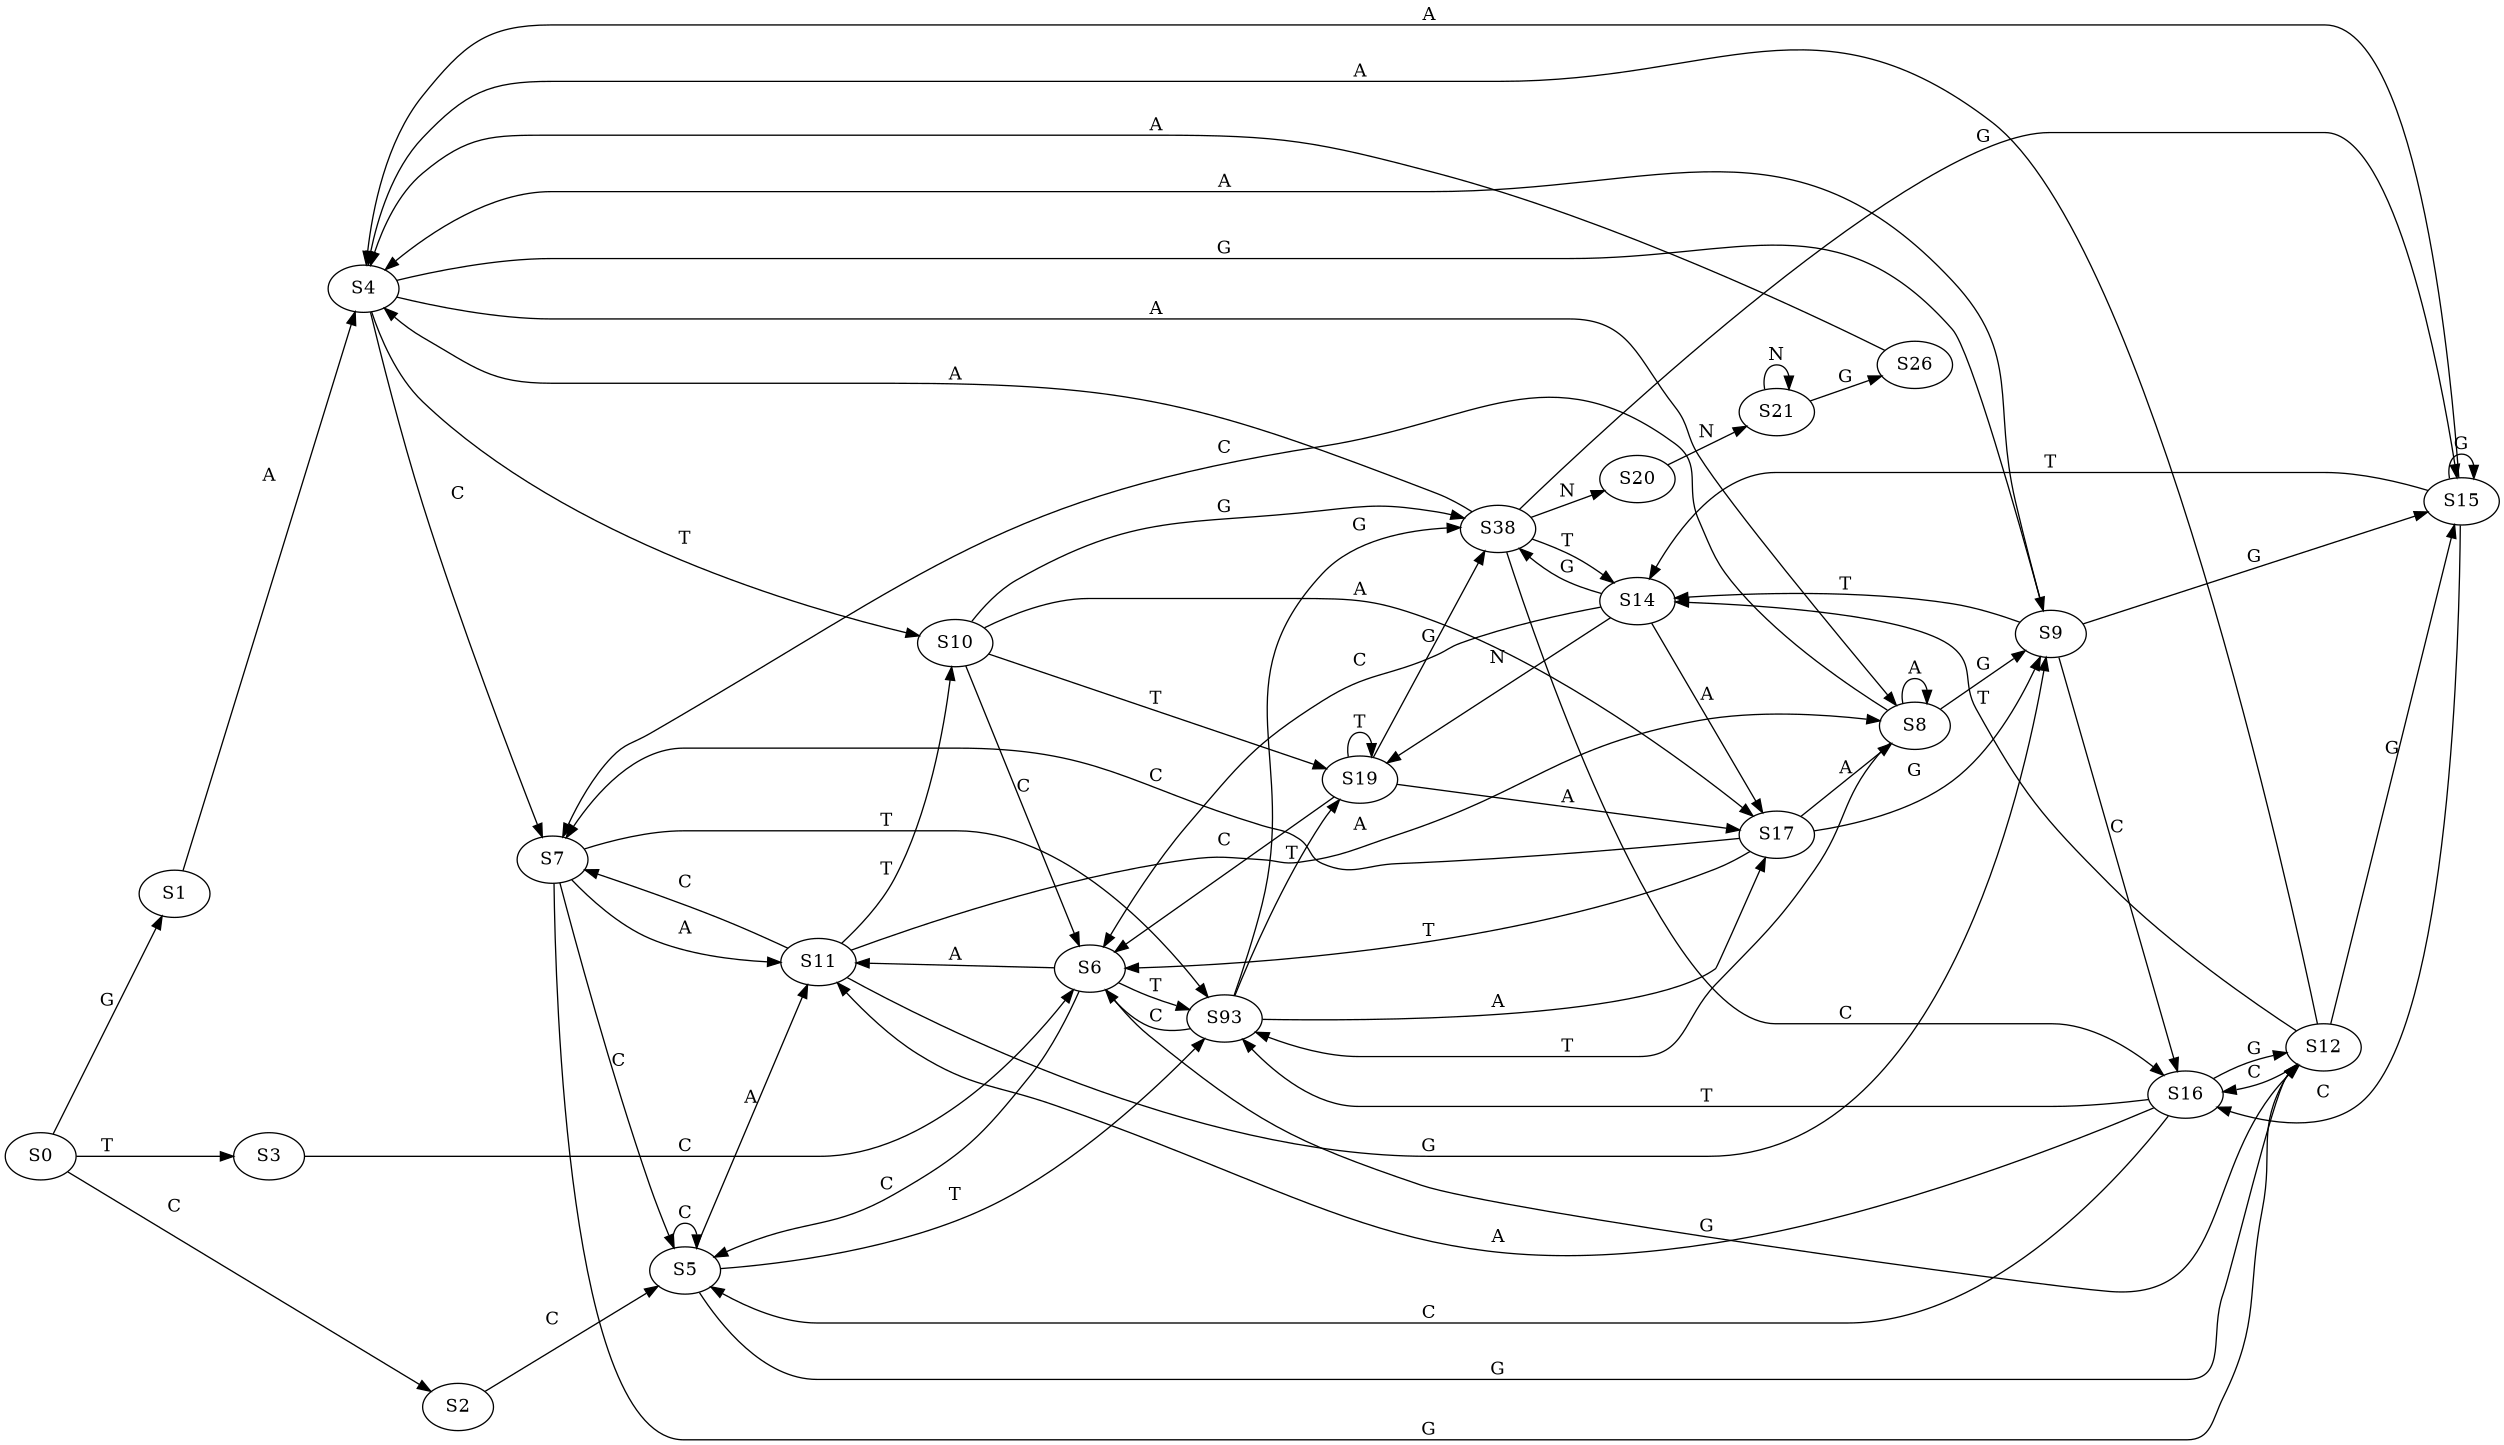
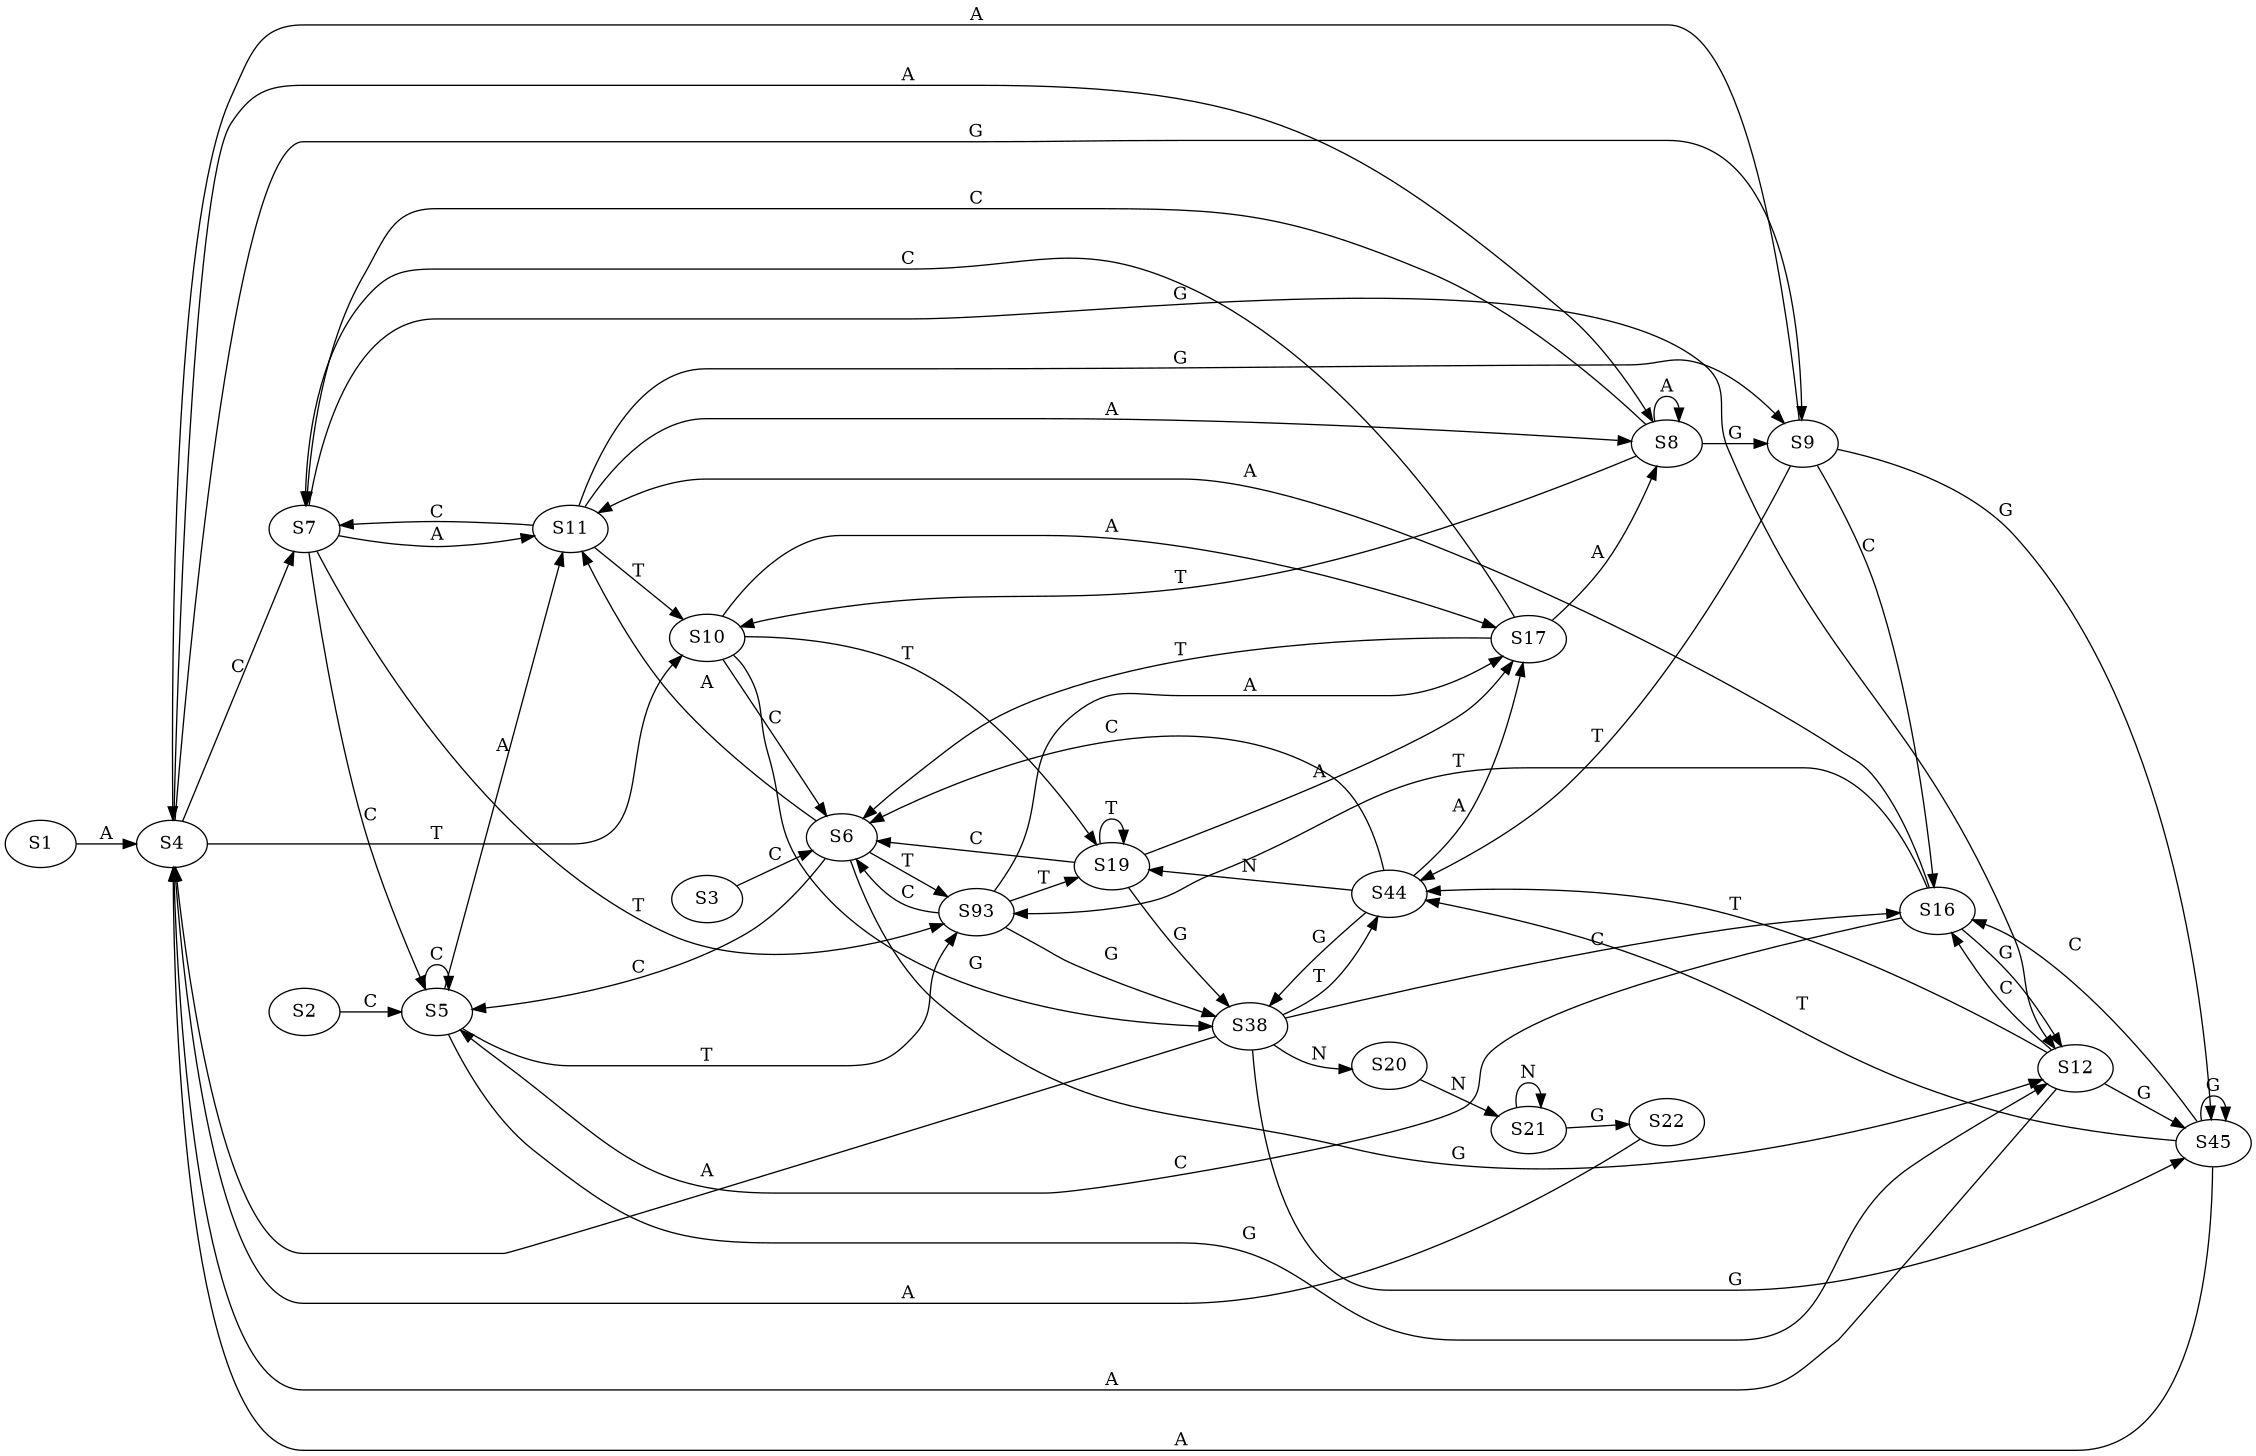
(1915, 365) -> (1667, 1122)
(2462, 501) -> (2214, 1143)
(1637, 601) -> (1389, 894)
(1949, 783) -> none
(1657, 1054) -> (1204, 586)
(41, 1156) -> none
